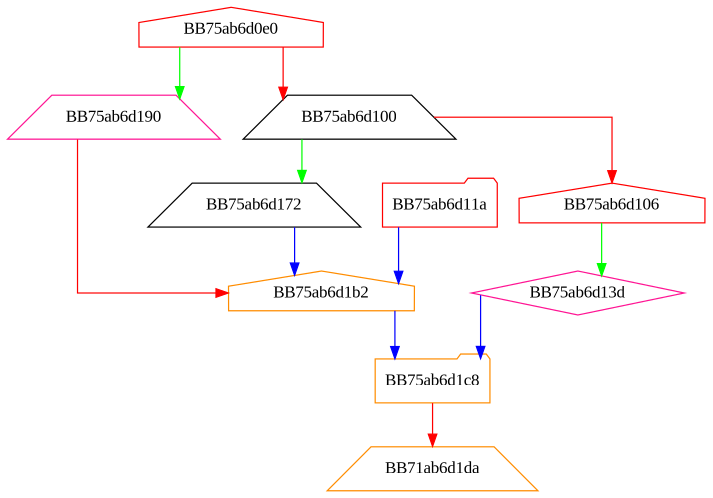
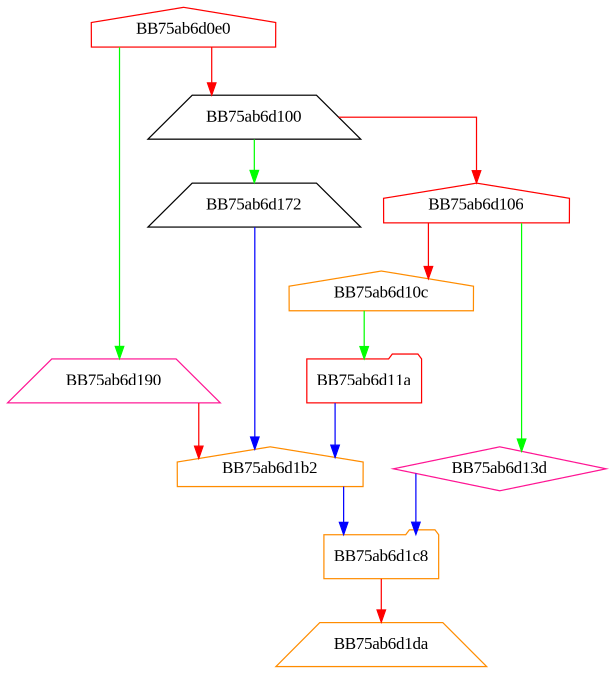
none -> (381, 293)
(433, 469) -> (381, 645)
